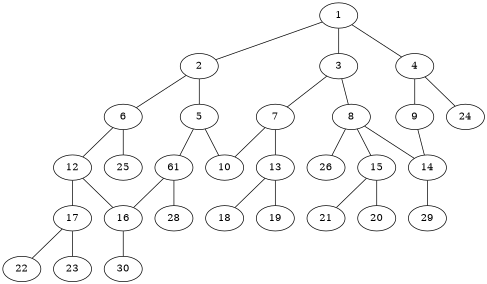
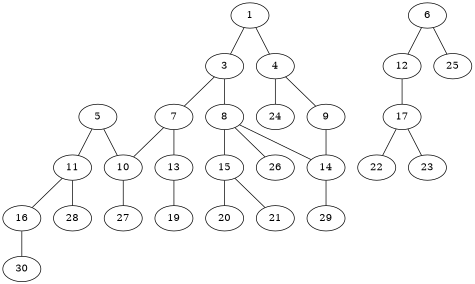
(199, 66) -> none
(174, 168) -> (73, 168)
(98, 193) -> none
none -> (123, 218)
(225, 218) -> none
